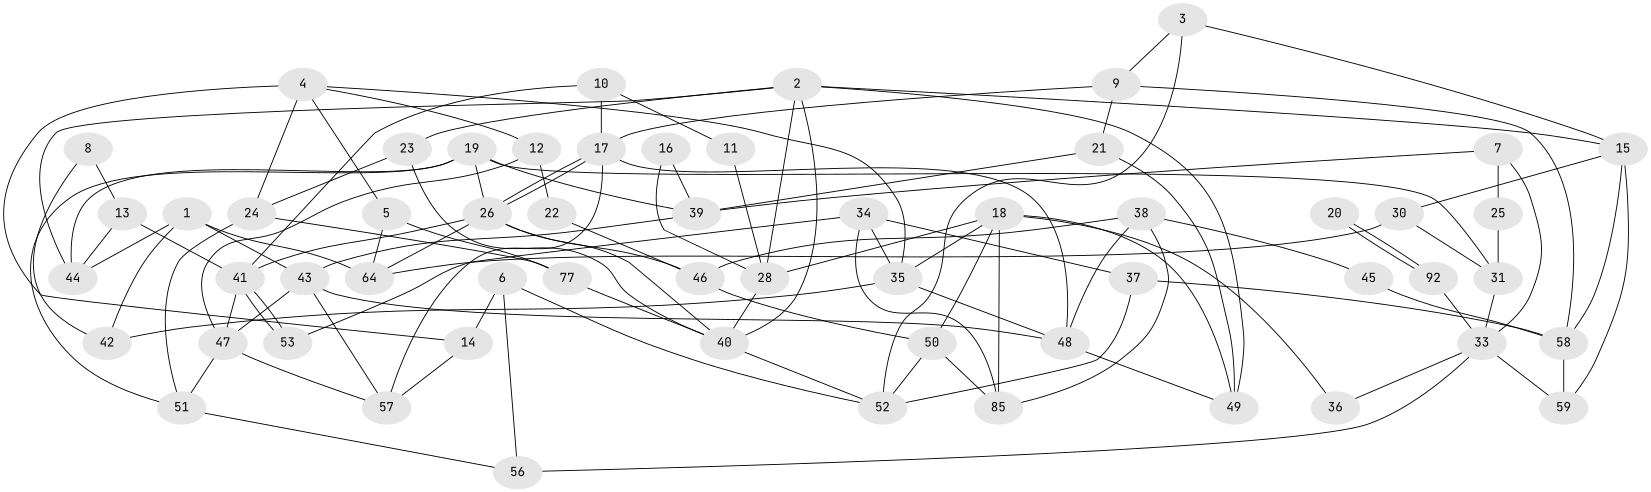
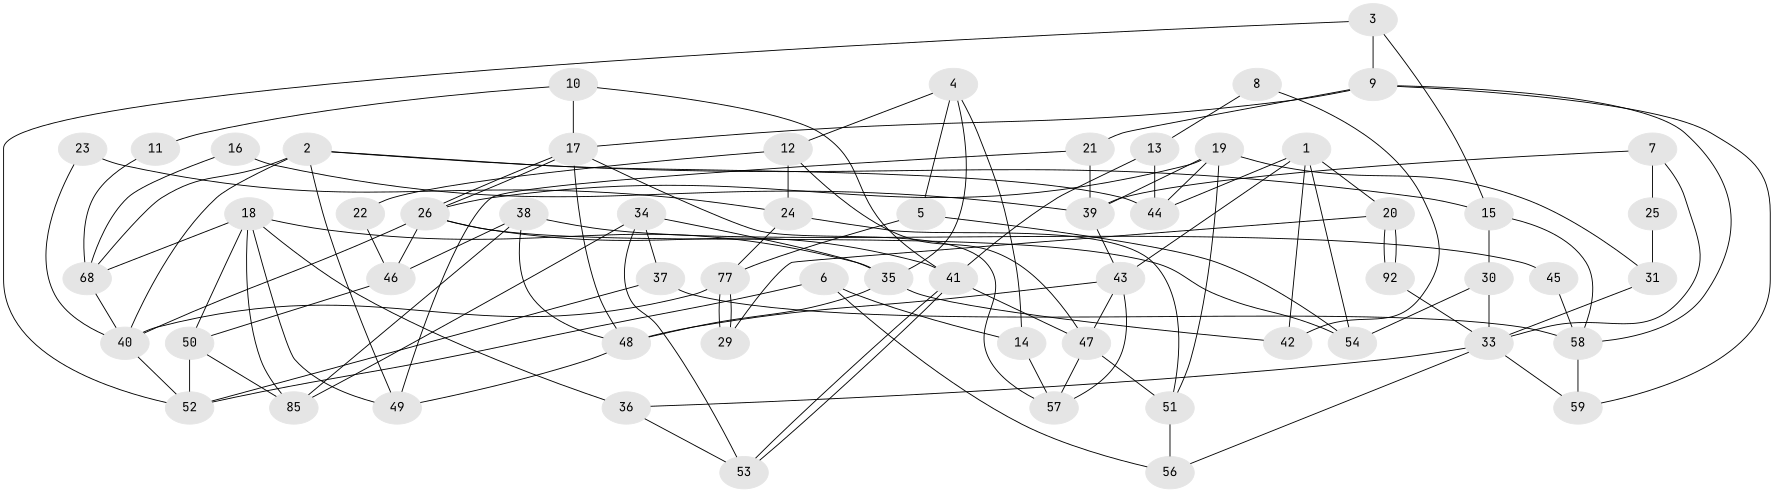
(563, 111) -> none
(277, 149) -> (788, 182)
none -> (1348, 182)
(1449, 246) -> (1489, 311)
(369, 279) -> (1352, 343)
(765, 279) -> (87, 279)
(1623, 285) -> (1744, 155)
none -> (725, 343)
none -> (685, 440)
